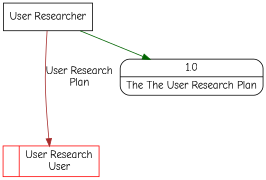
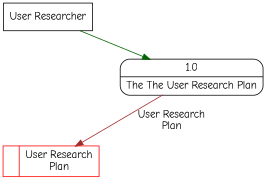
(45, 85) -> (123, 119)
(59, 167) -> (59, 167)
